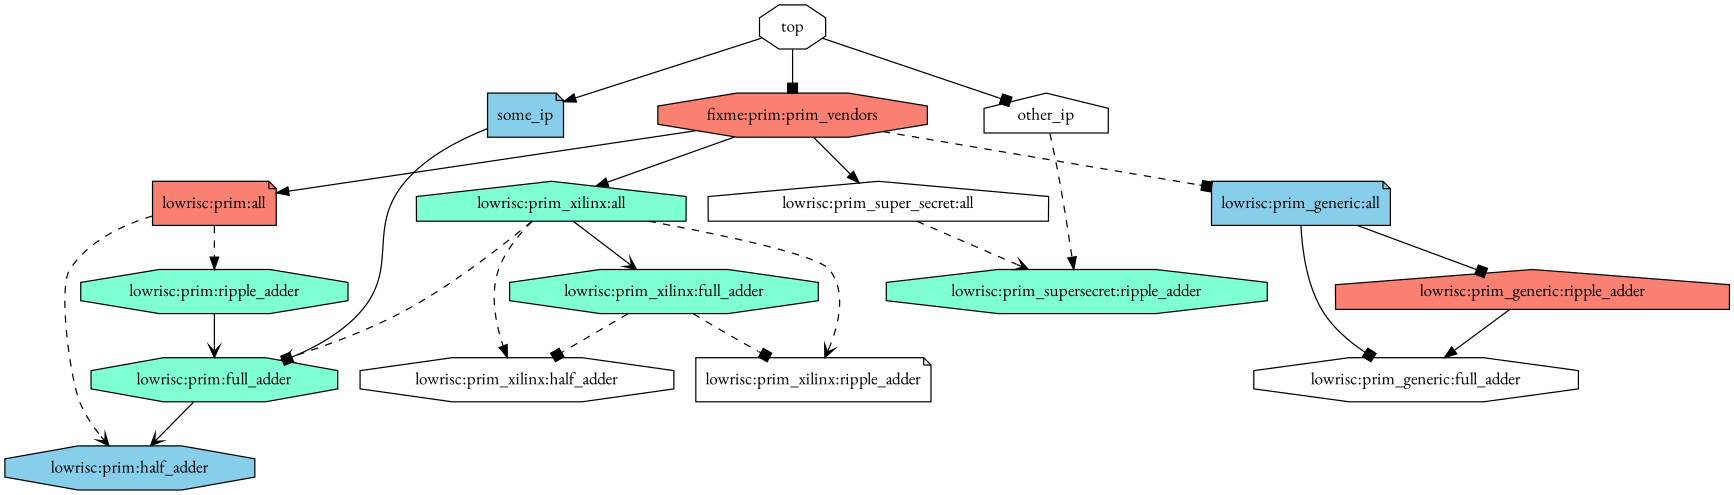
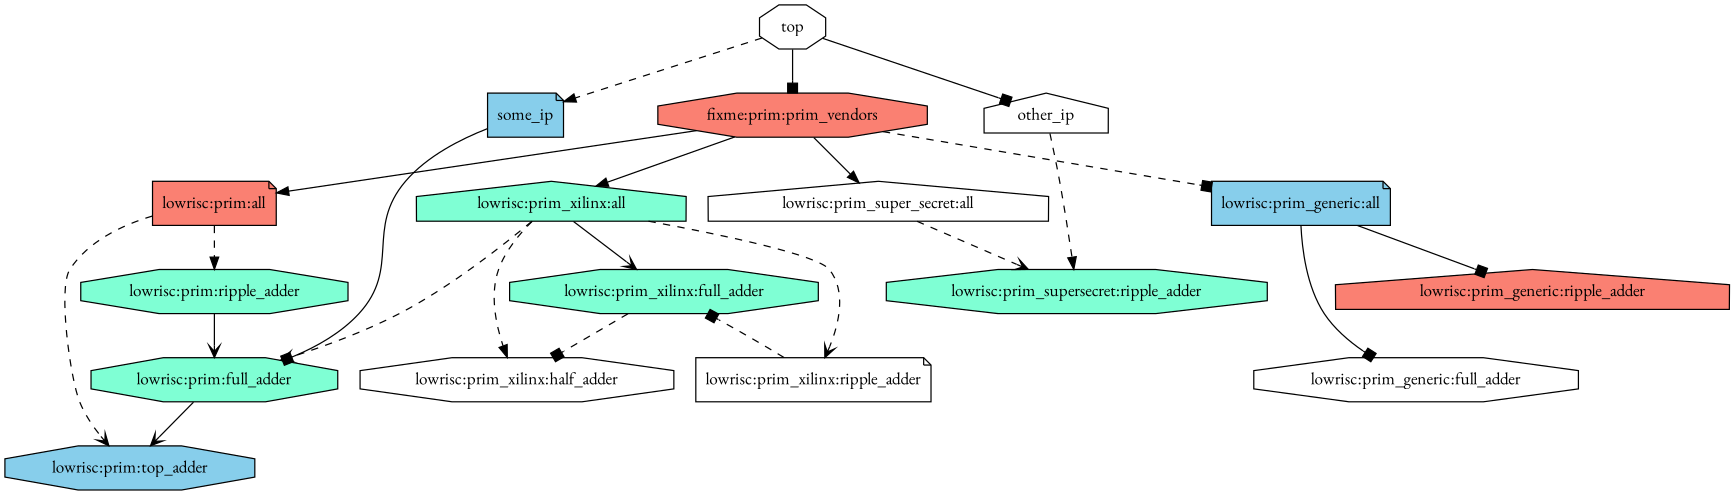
(669, 68) -> (669, 68)
(1482, 330) -> none
(726, 333) -> (752, 338)
(130, 468) -> (130, 468)
